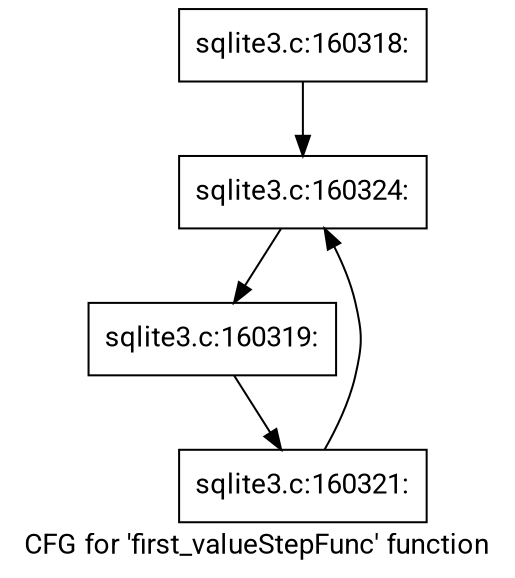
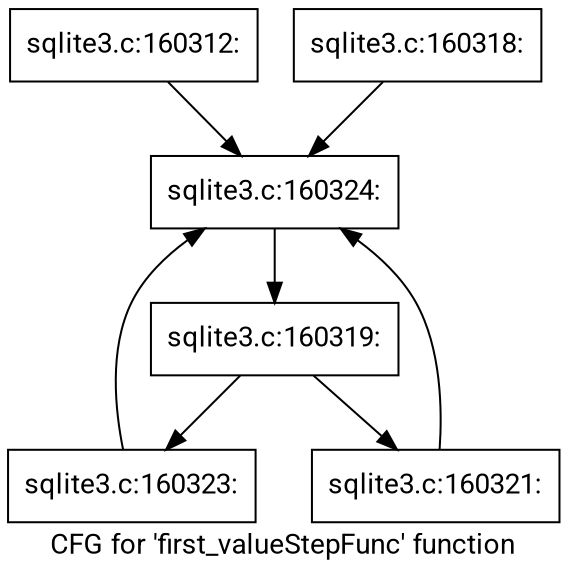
none -> (134, 45)
none -> (132, 486)
